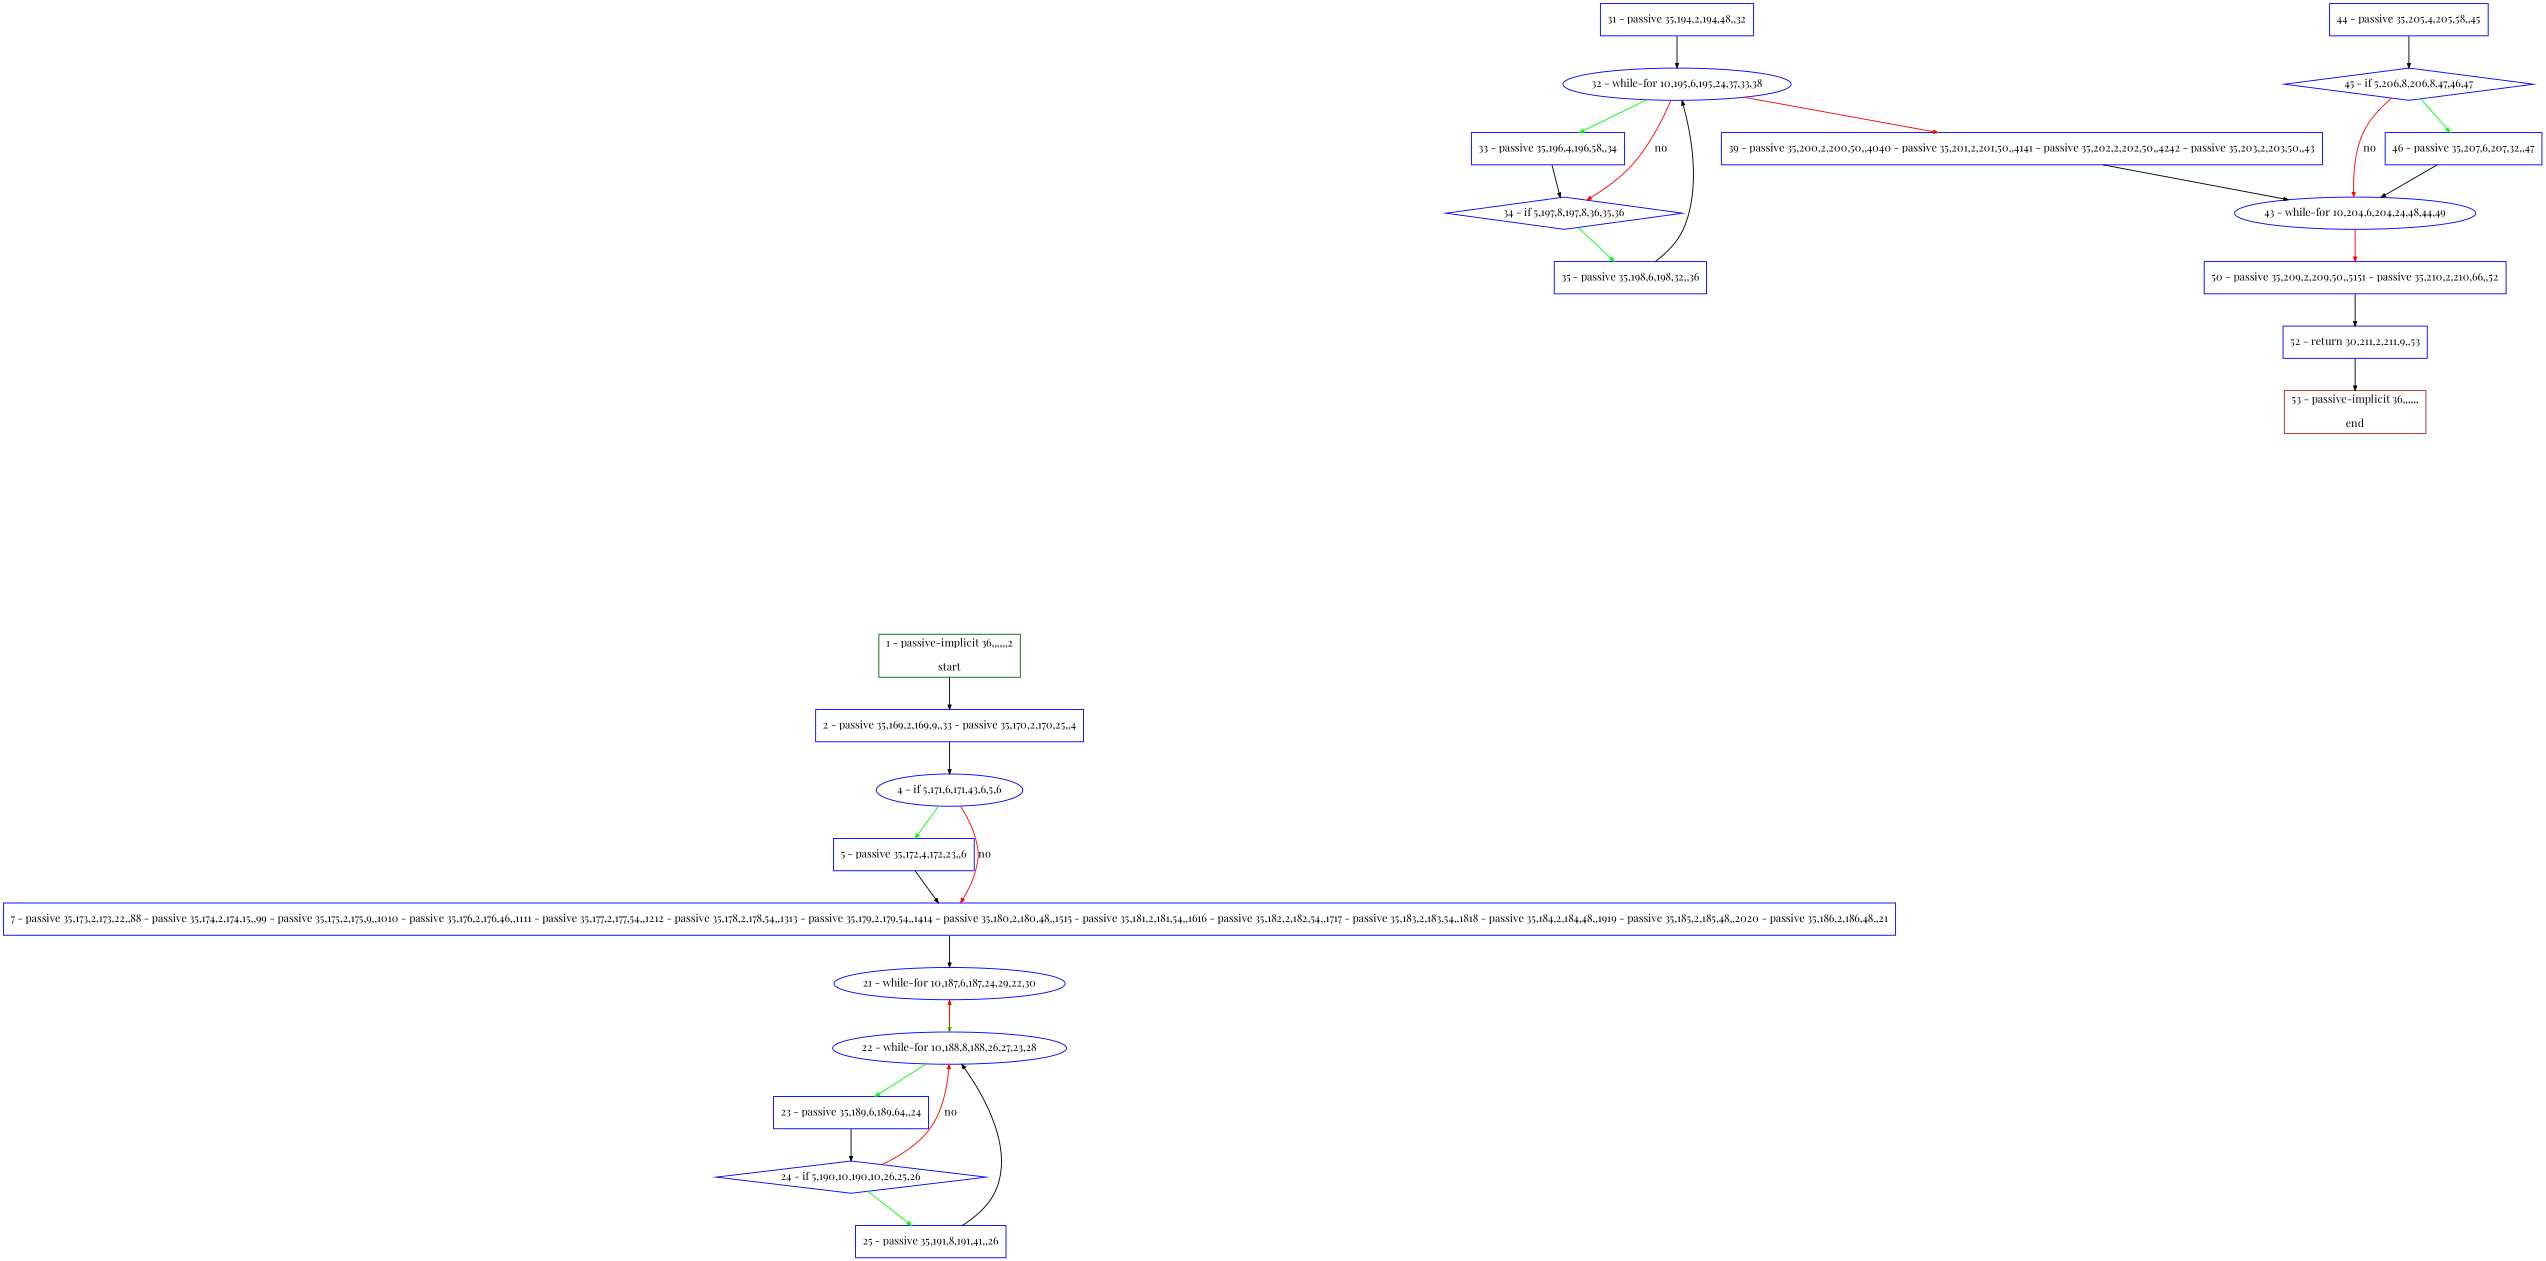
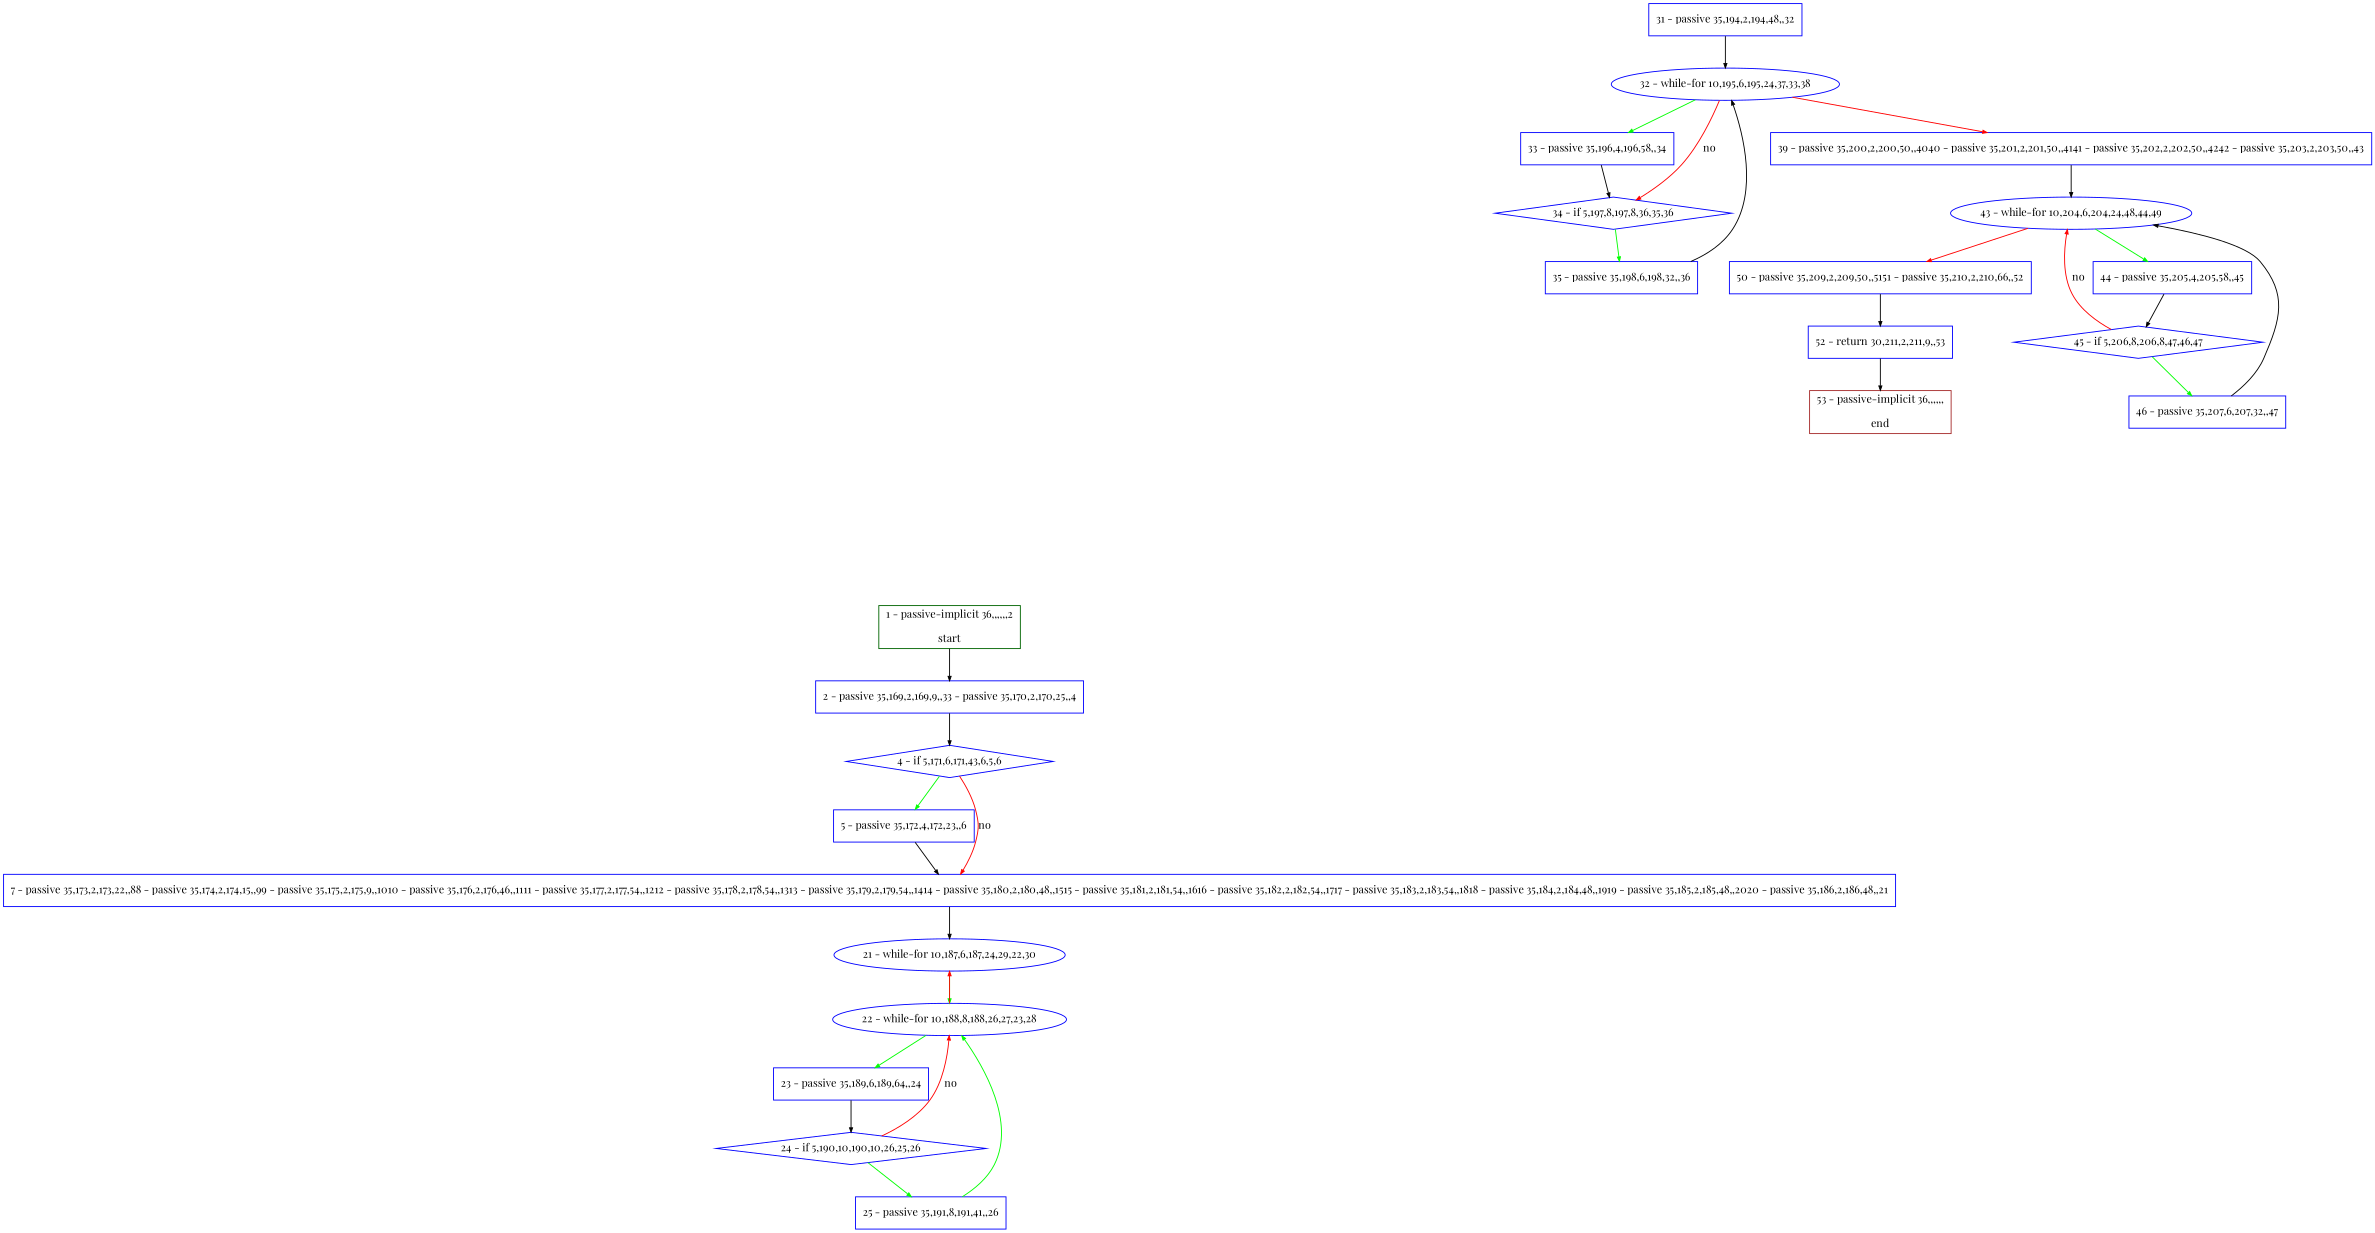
none -> (2119, 244)
(950, 790) -> (950, 761)
(1000, 1150) -> (1000, 1121)
